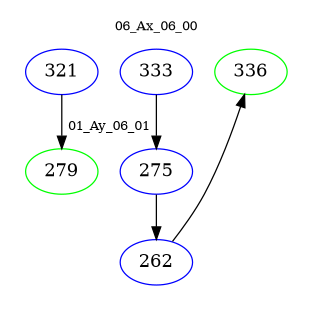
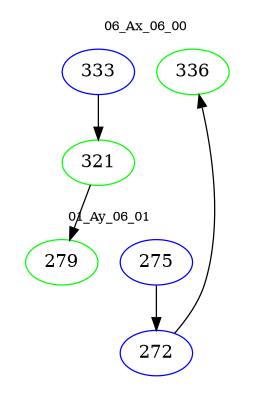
(62, 72) -> (98, 163)
(156, 122) -> (98, 111)
(156, 262) -> (156, 353)
